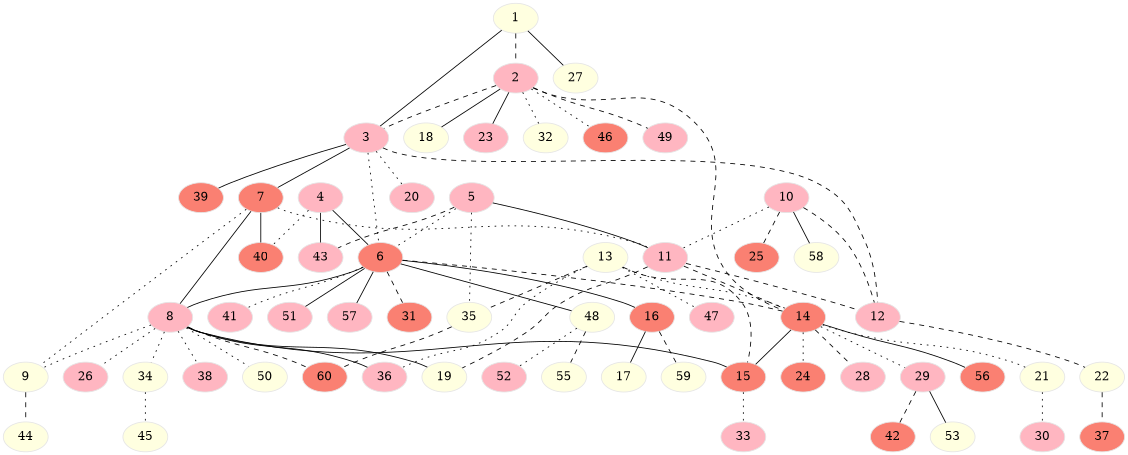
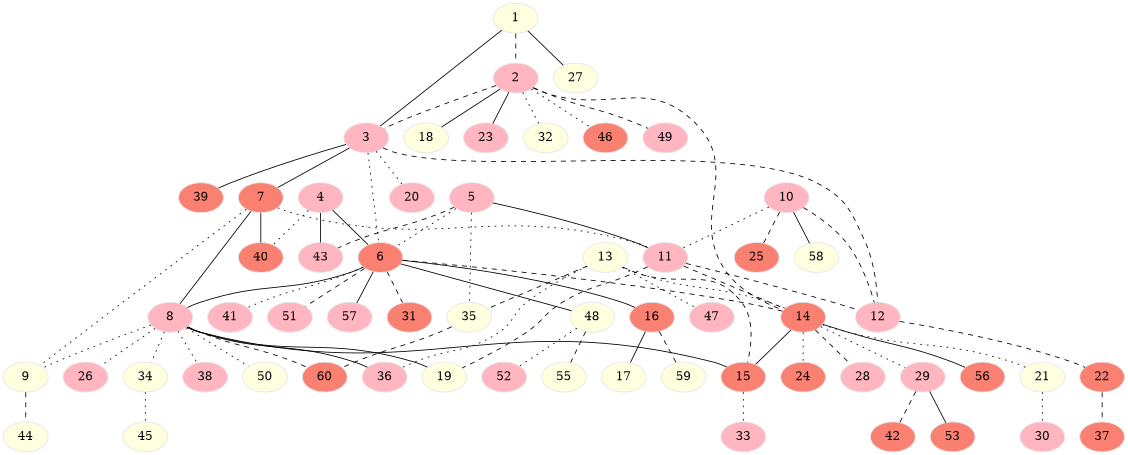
(335, 287) -> (335, 287)
(1102, 377) -> (1102, 377)
(953, 437) -> (953, 437)
